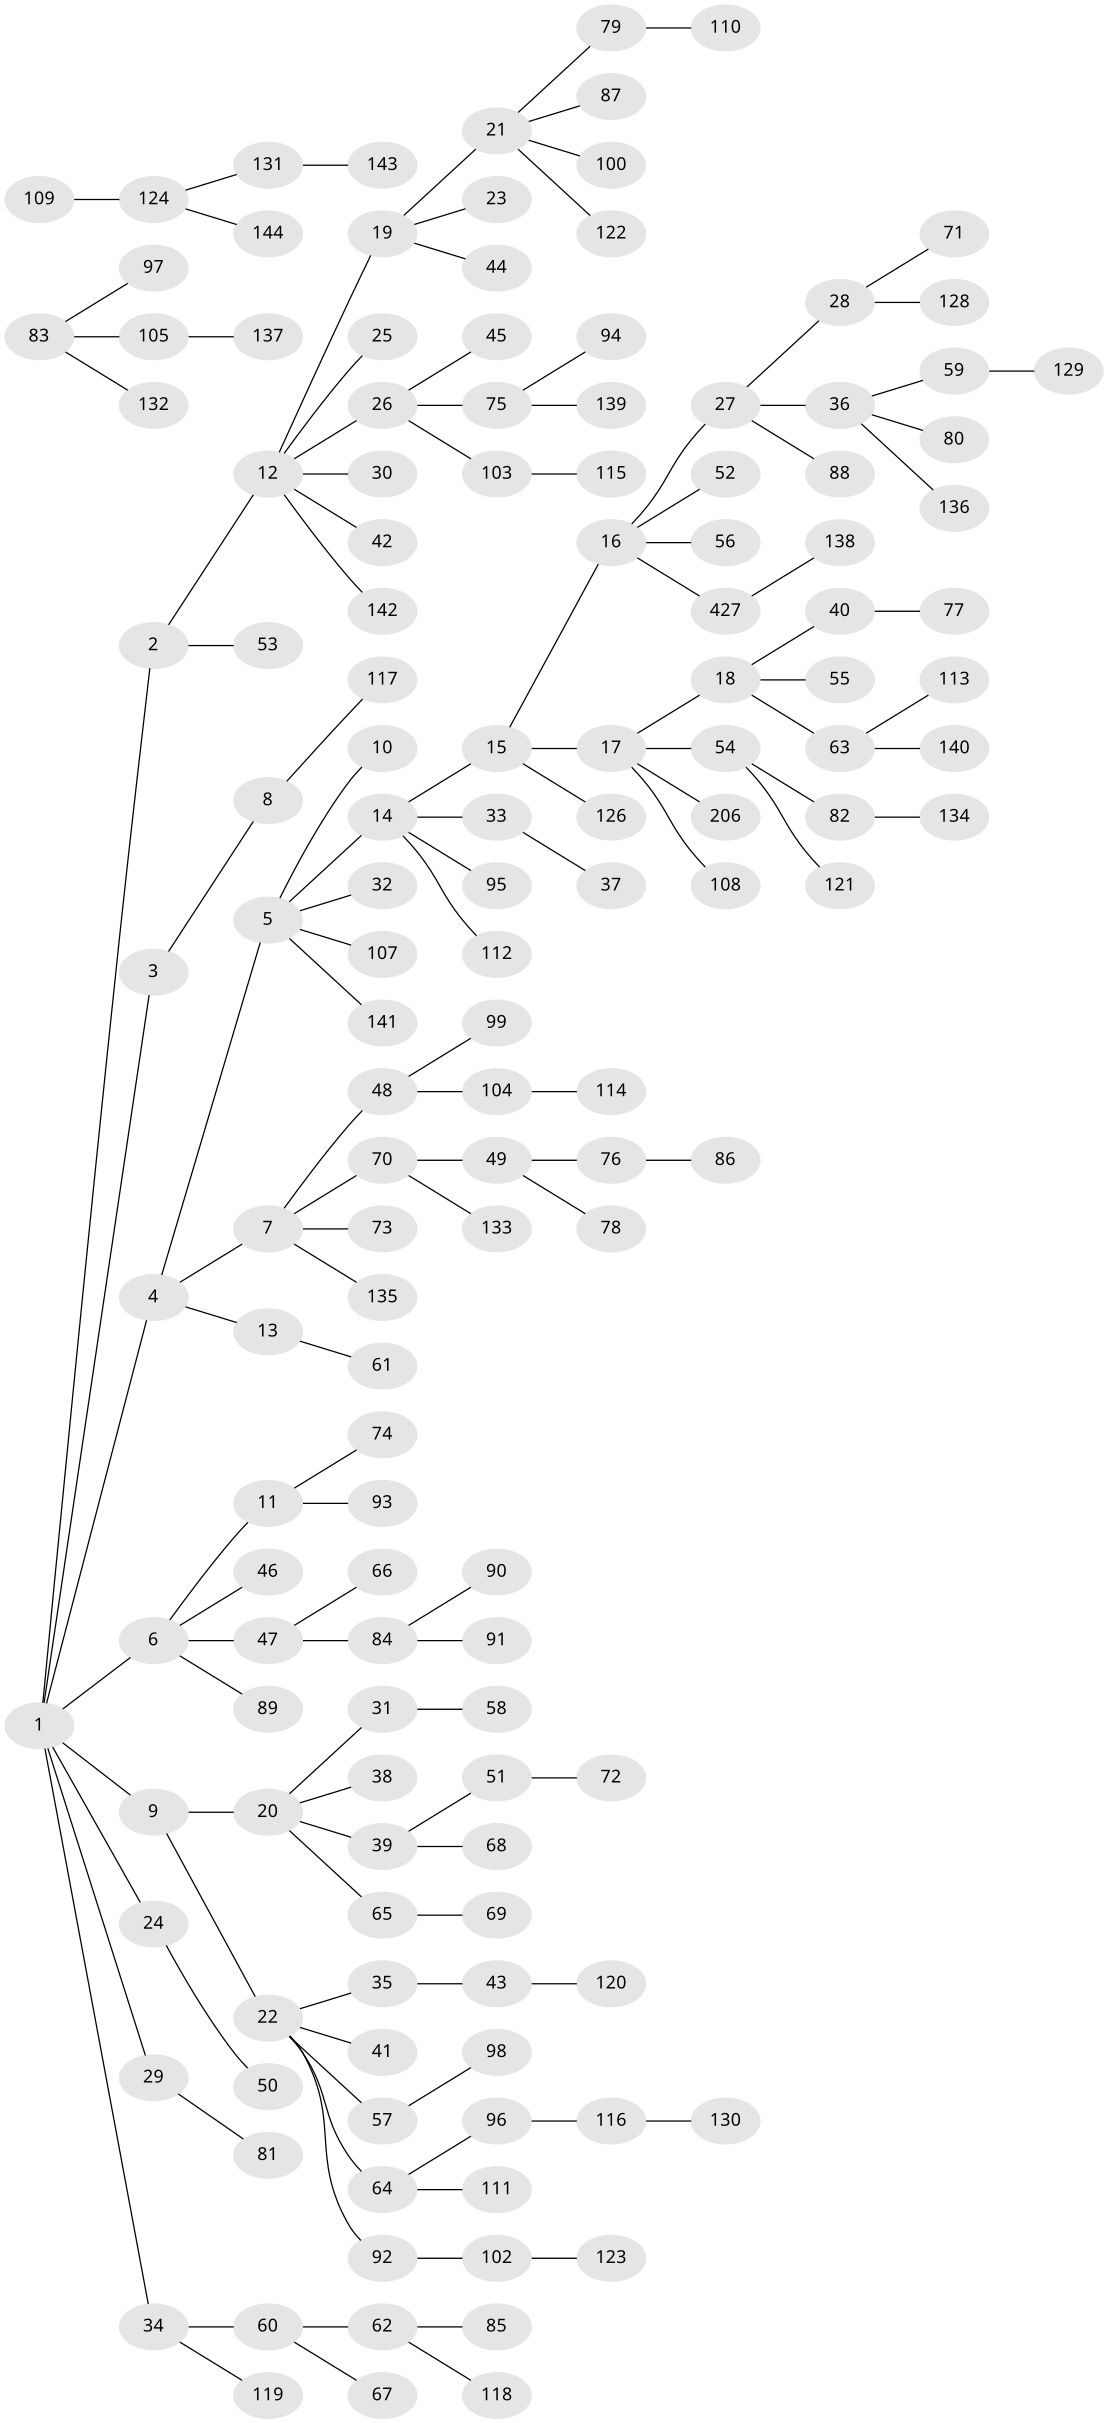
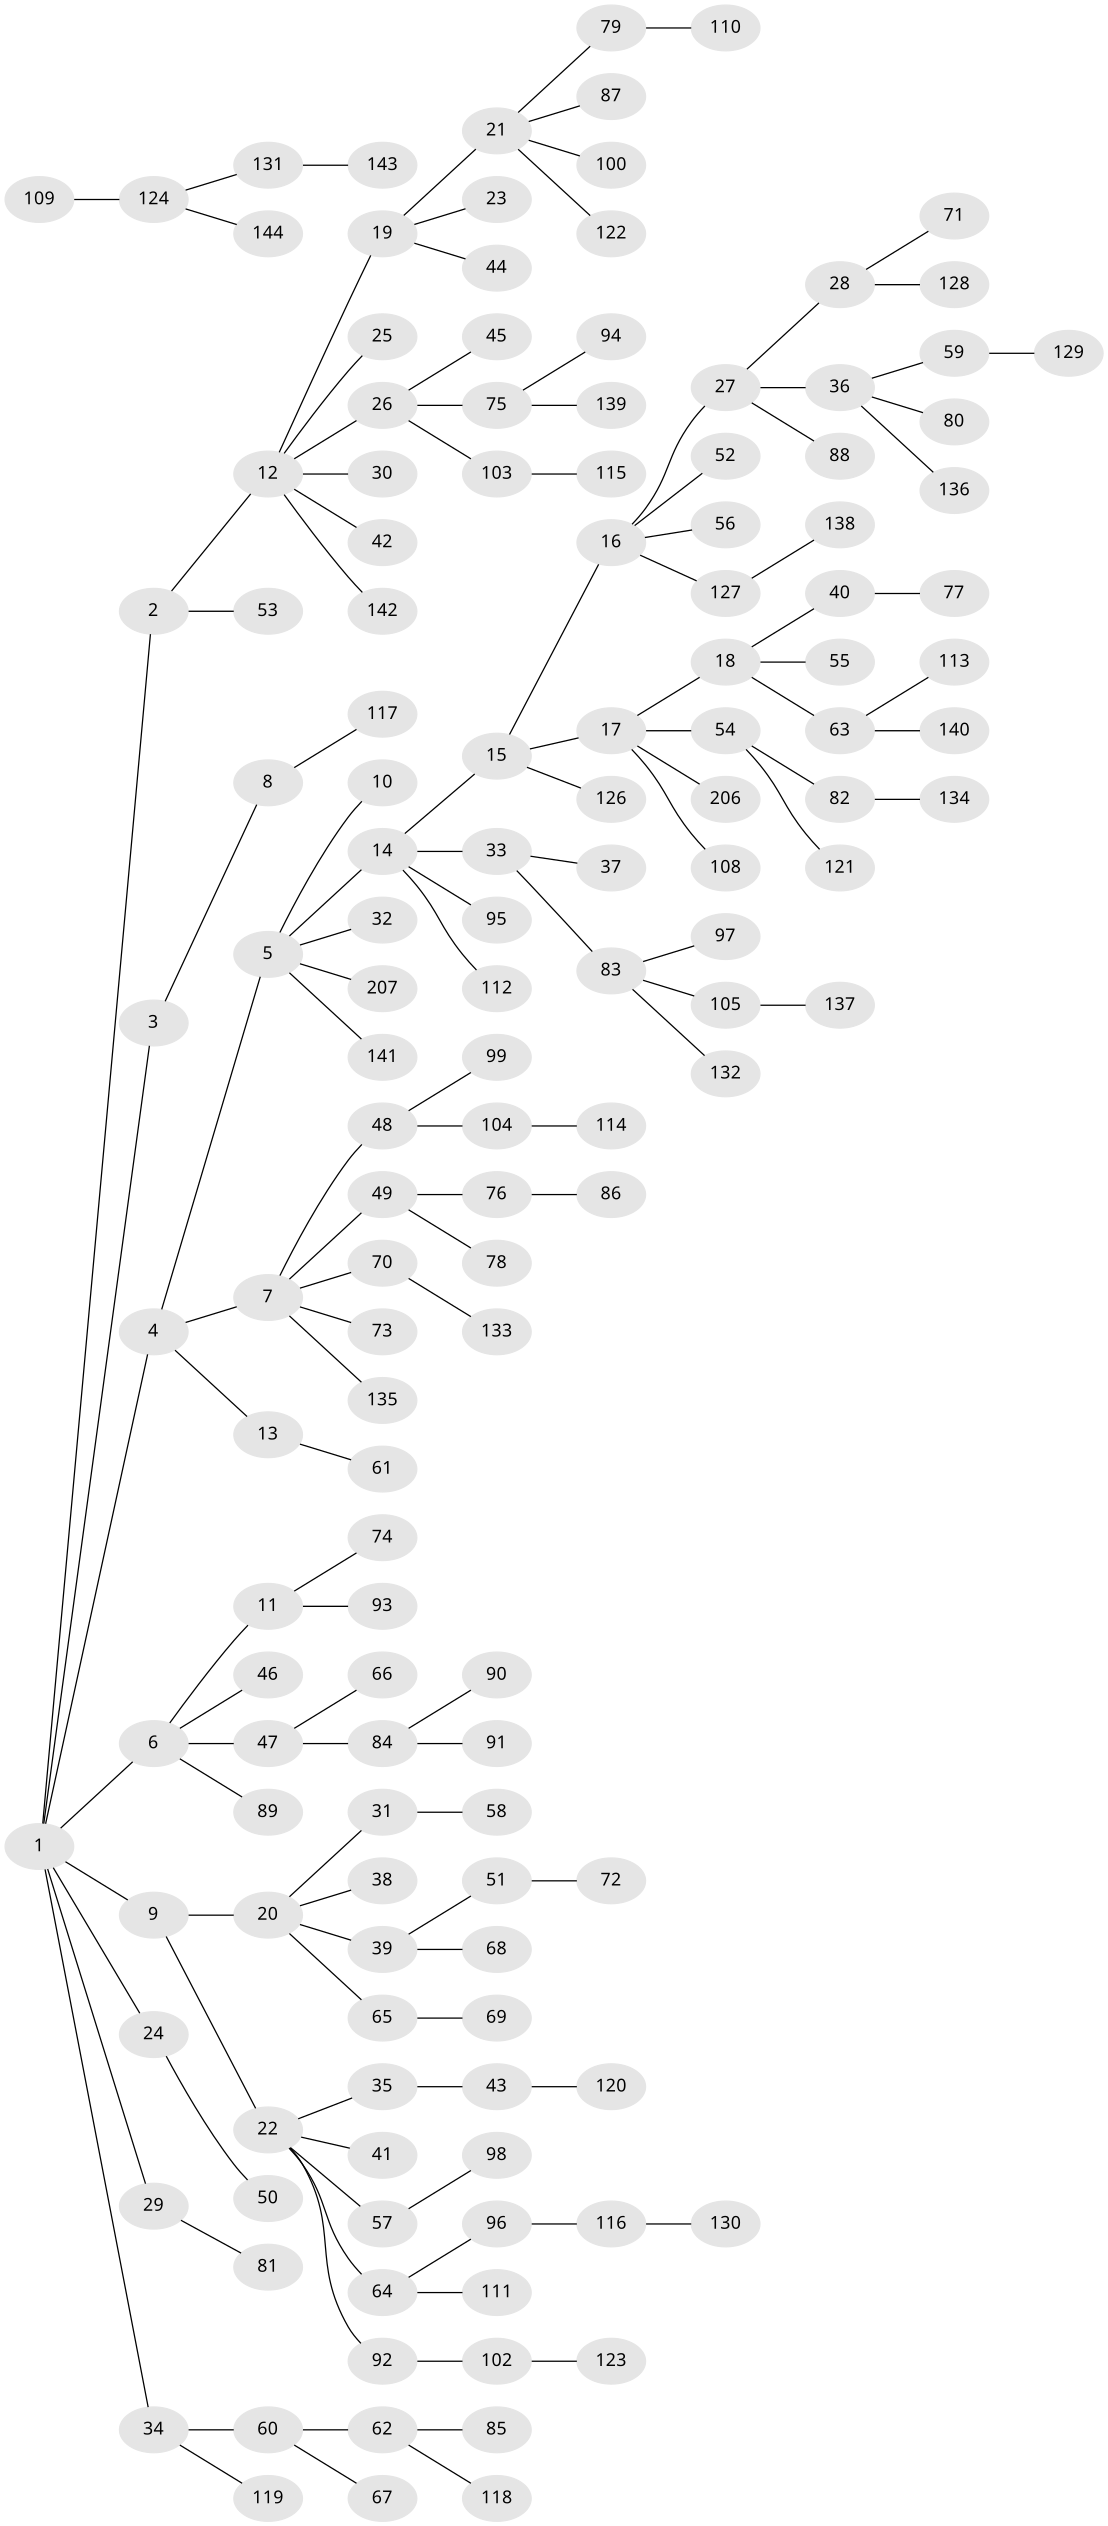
(726, 611) -> (726, 593)
none -> (555, 911)
(383, 954) -> (383, 989)
(440, 1160) -> (325, 1246)
